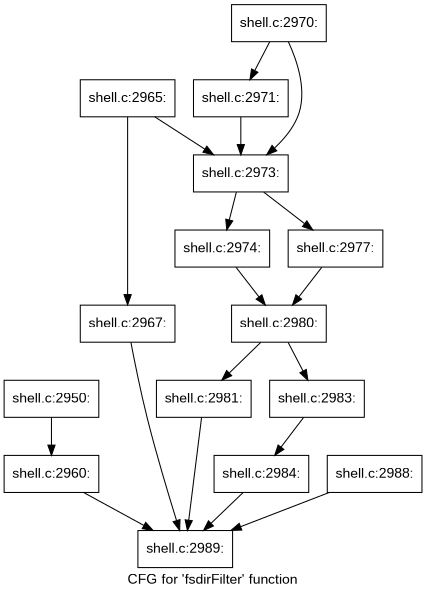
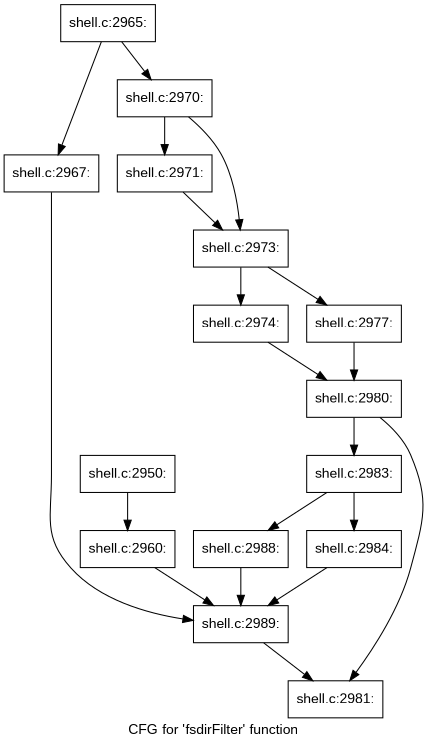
(180, 133) -> (133, 57)
(195, 469) -> (284, 659)
none -> (302, 509)
